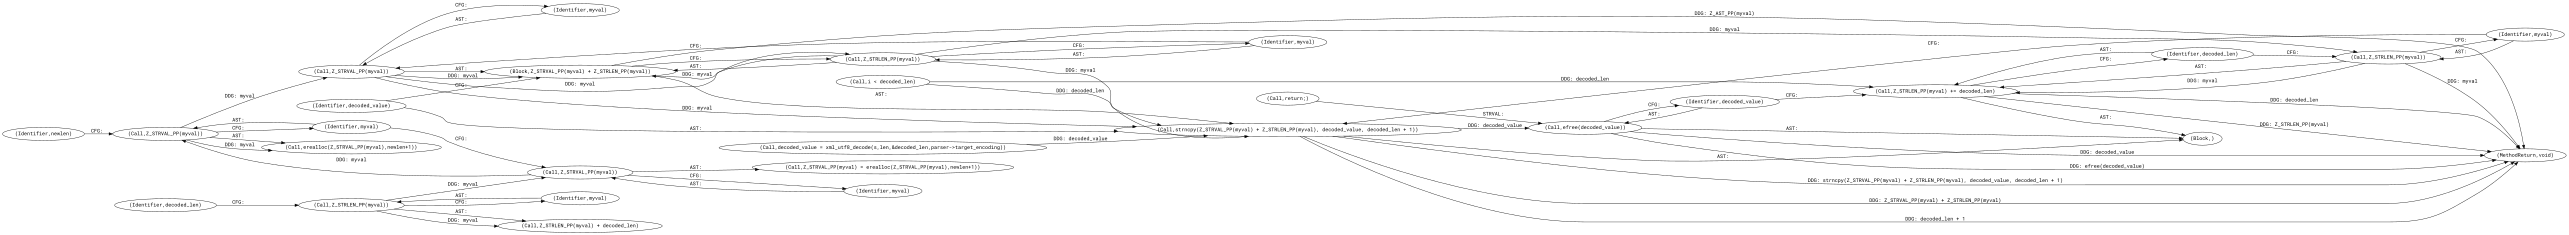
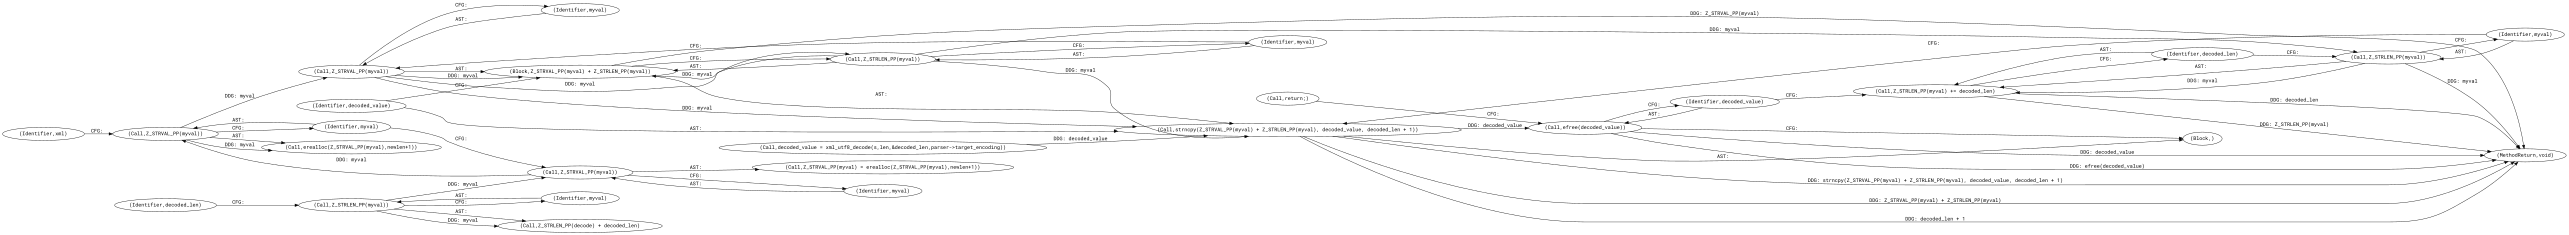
(1725, 14) -> (1725, 14)
(883, 82) -> none
(1495, 114) -> (1495, 114)
(2071, 120) -> none
(1794, 129) -> (1794, 129)
(43, 134) -> (43, 134)
(580, 226) -> (580, 226)
